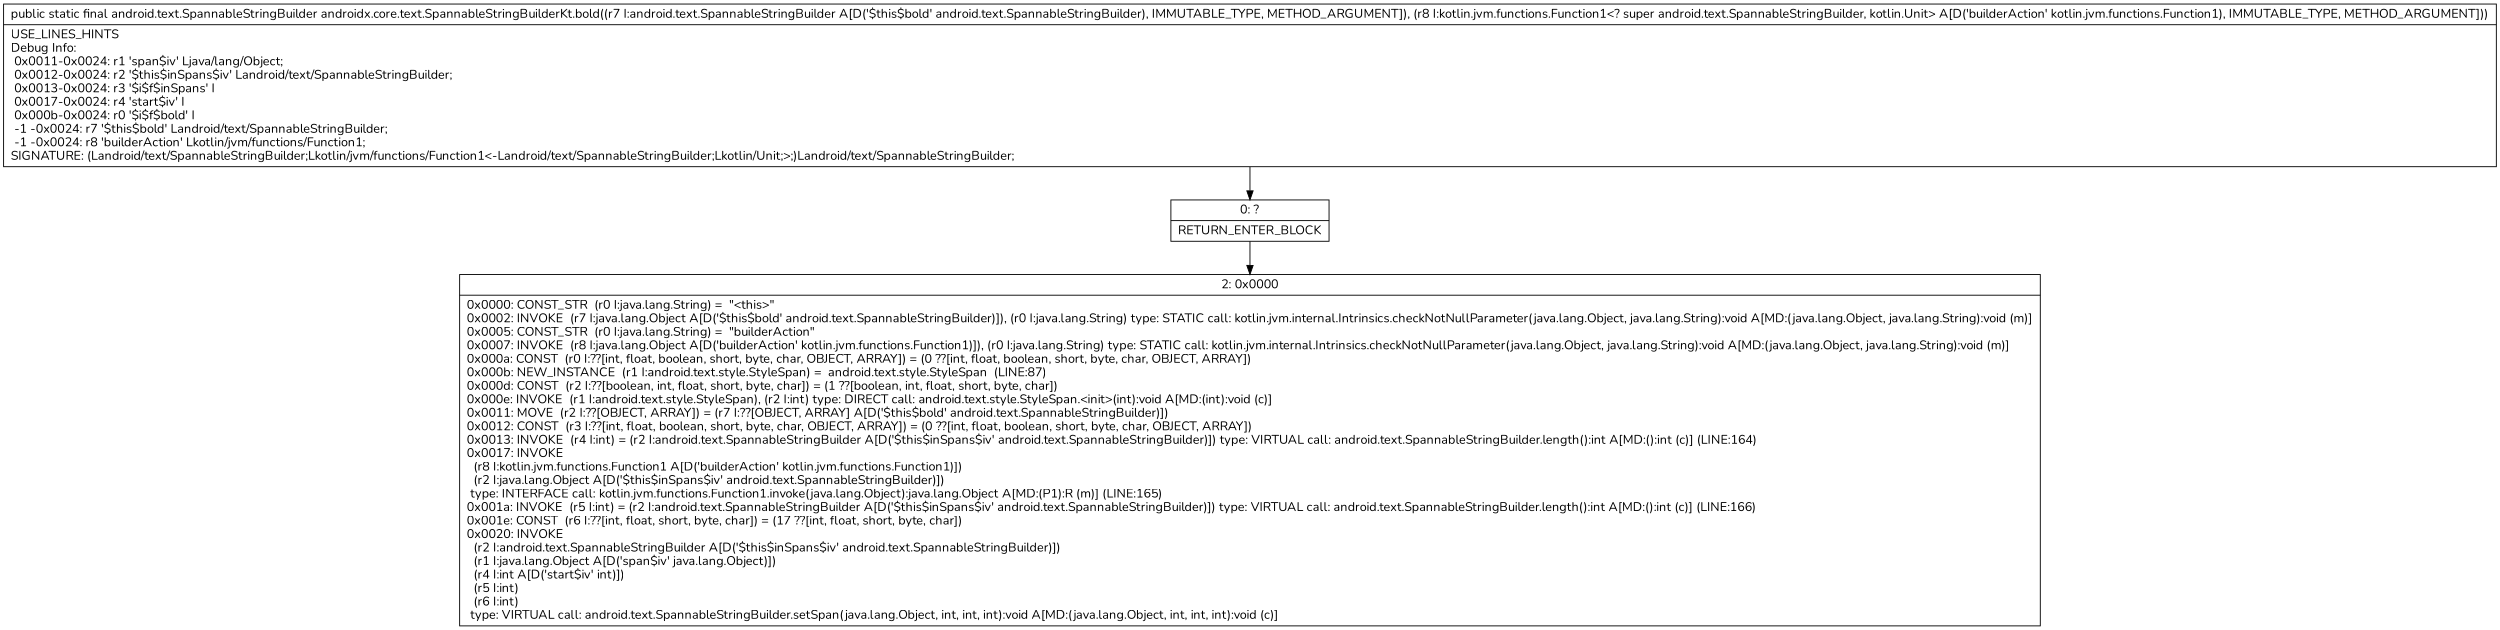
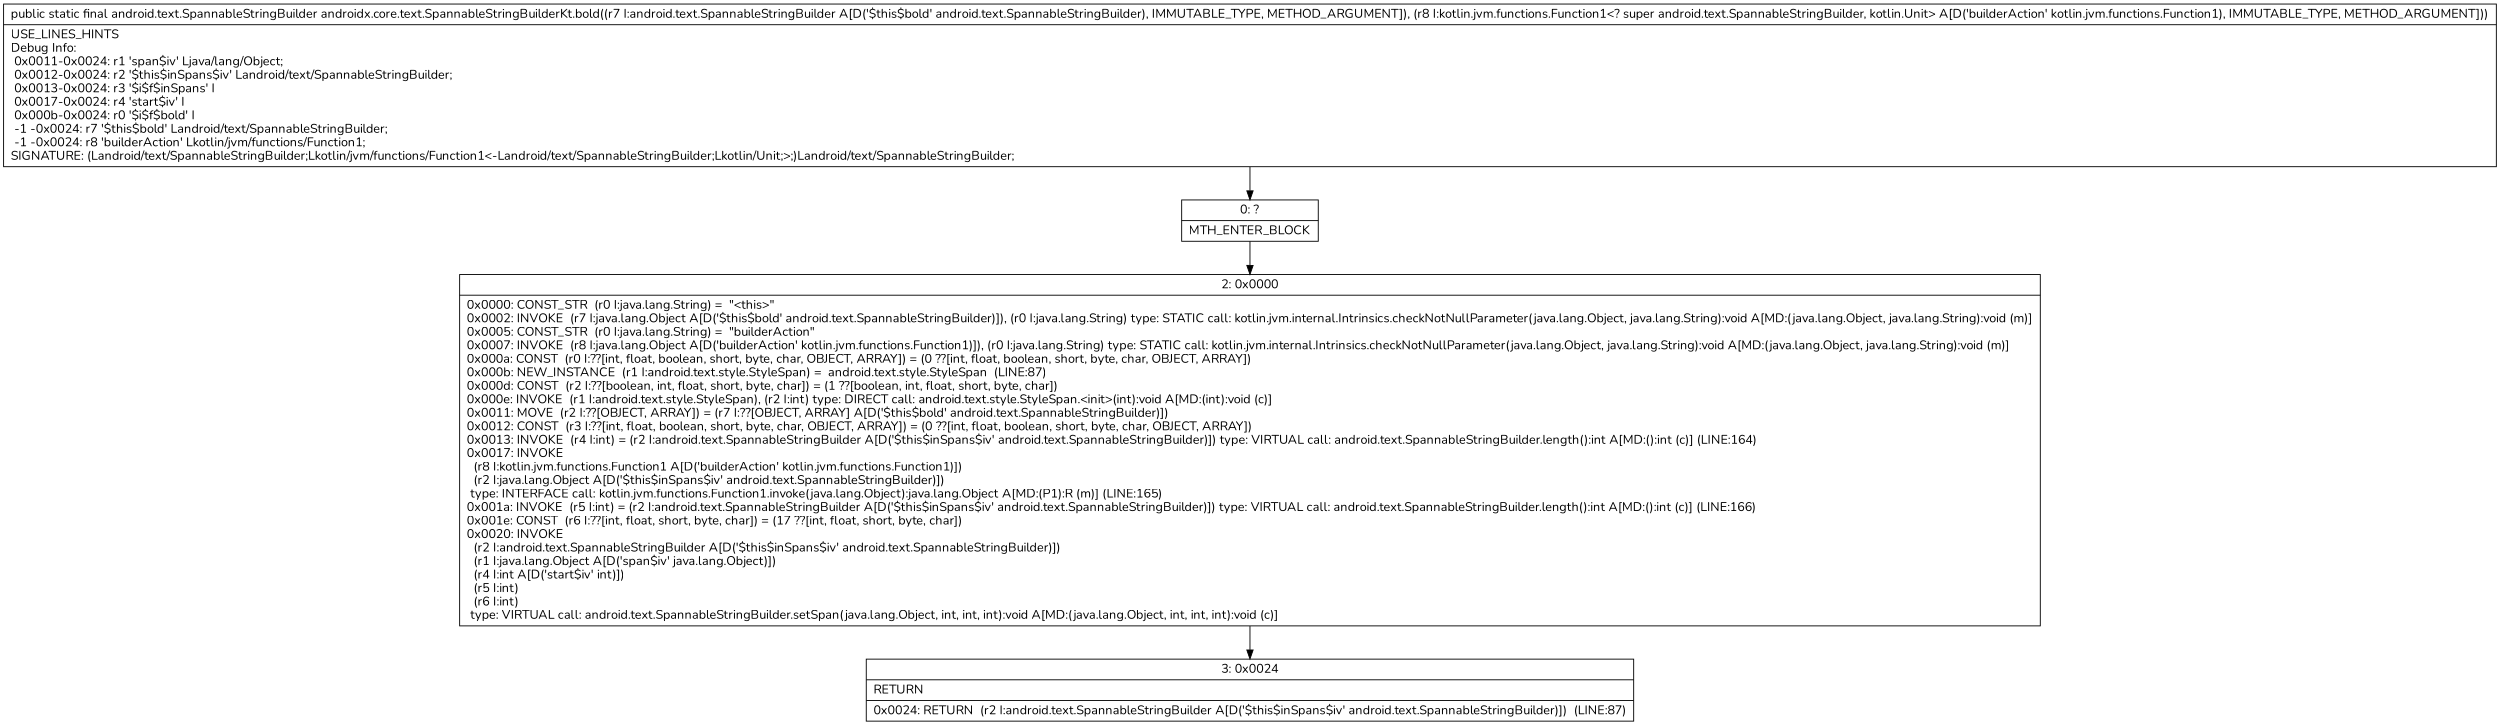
(1250, 230) -> (1250, 230)
none -> (1250, 690)
